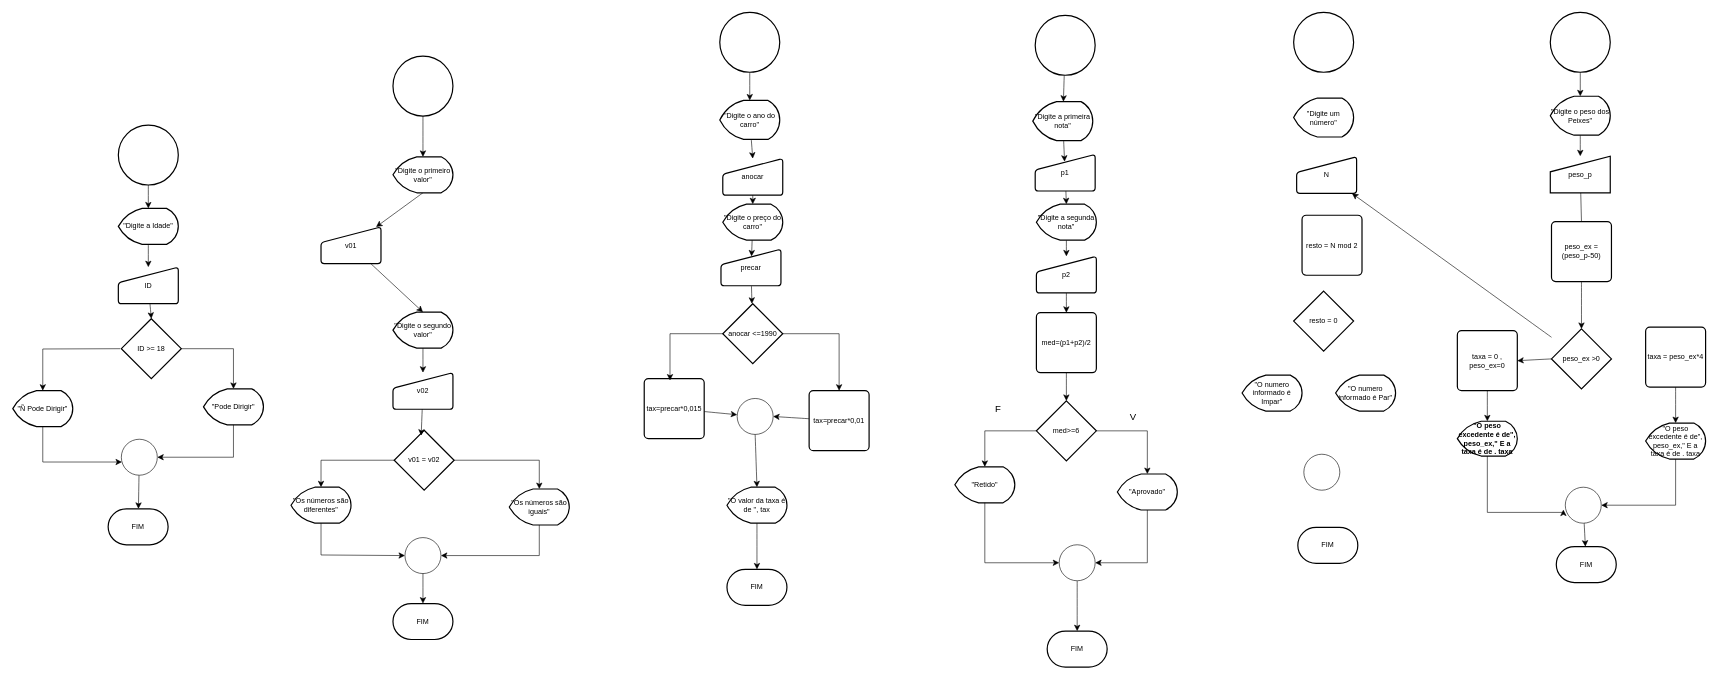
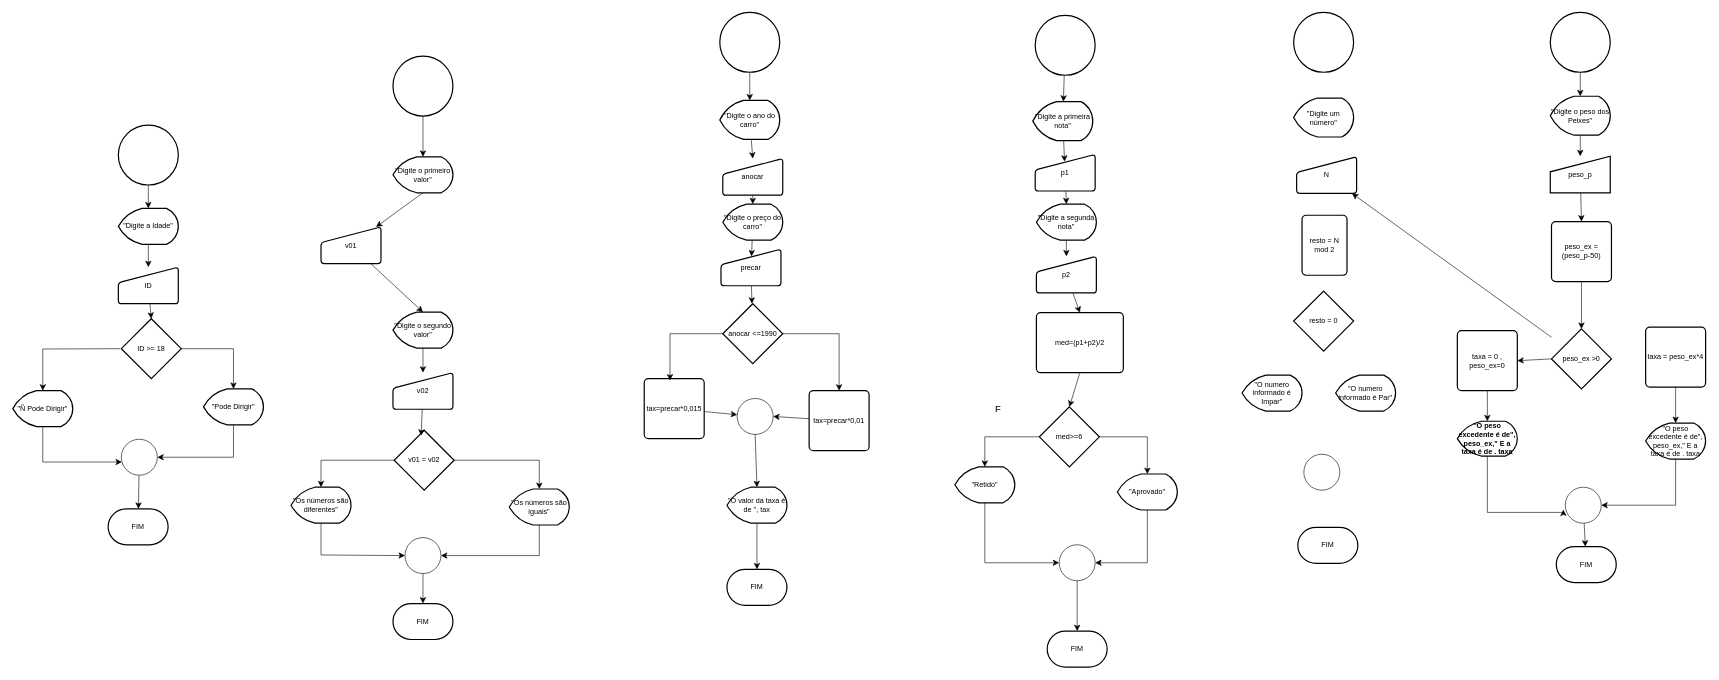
(1582, 216) -> (1582, 215)
(1332, 245) -> (1325, 245)
(1067, 343) -> (1080, 343)
(1133, 417) -> none
(1067, 431) -> (1070, 437)
